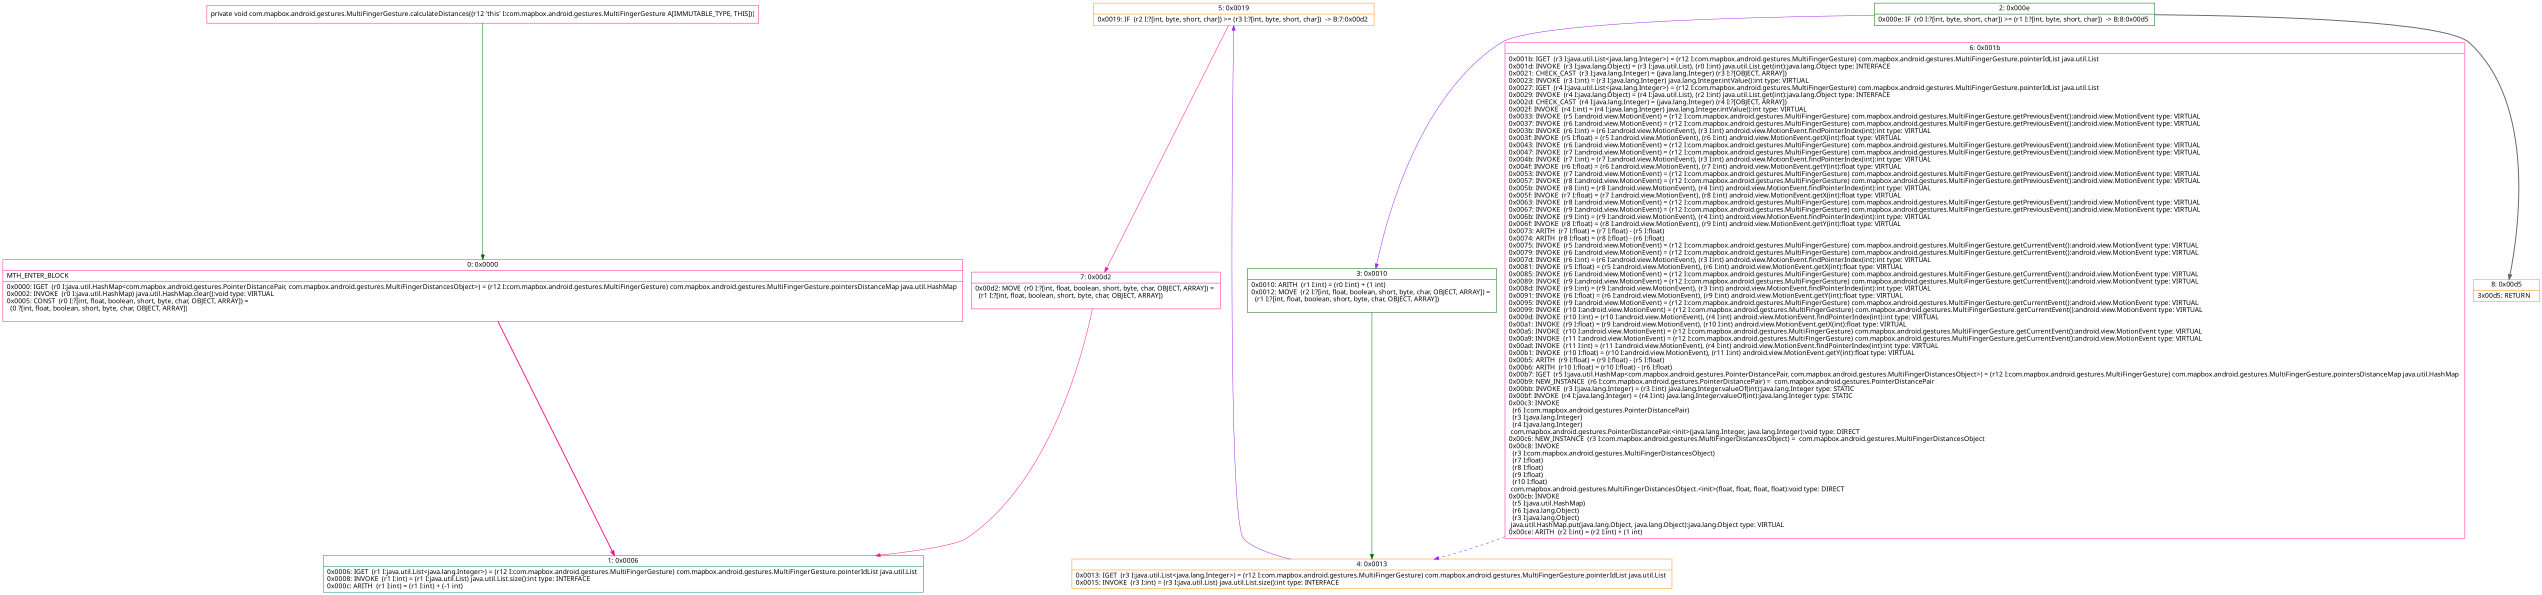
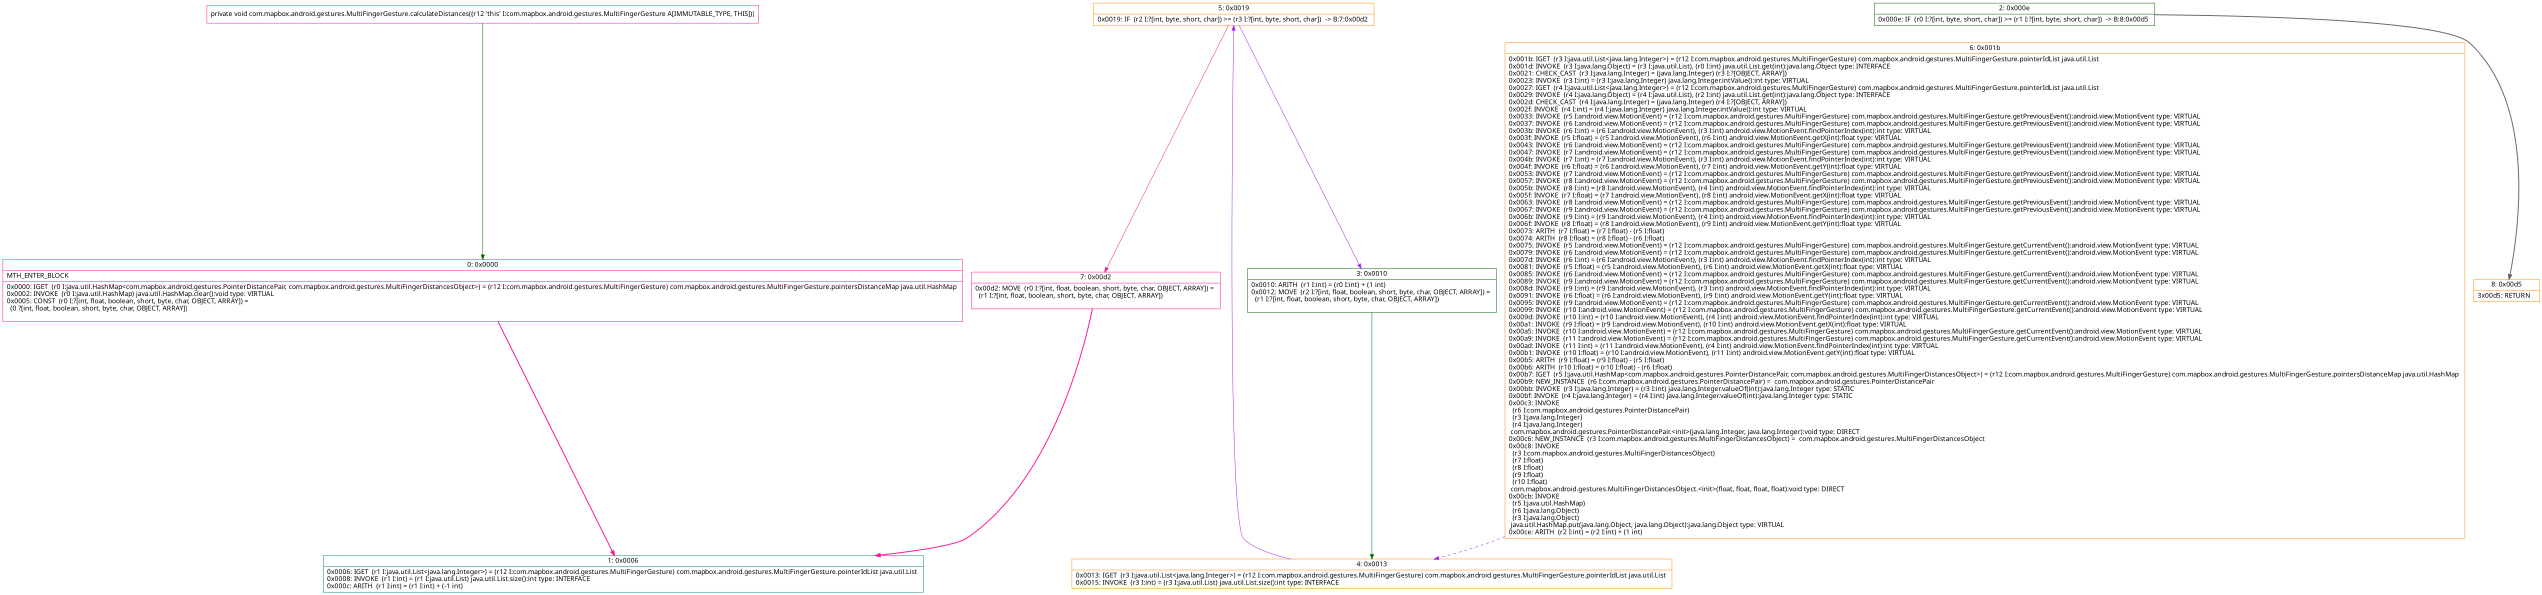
(1557, 30) -> (1299, 145)
(1985, 290) -> (1985, 290)
(1028, 473) -> (1028, 473)
